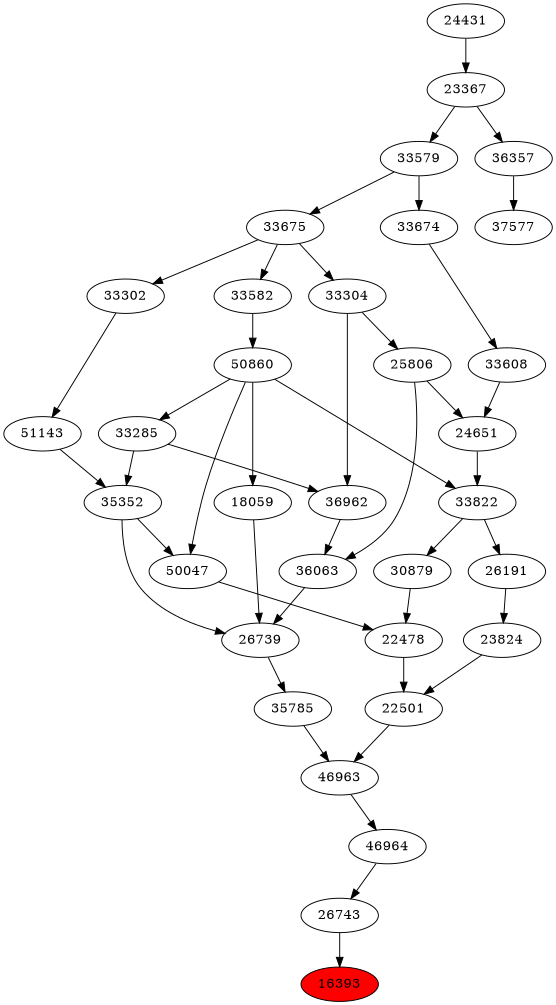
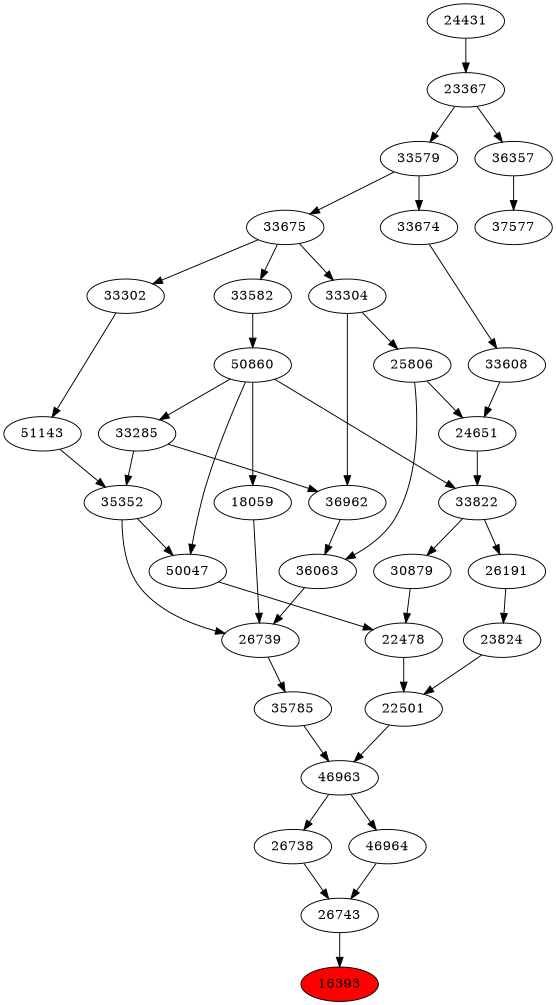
none -> (293, 847)
